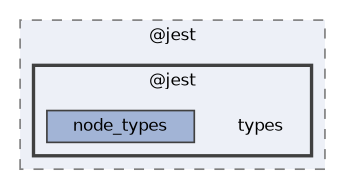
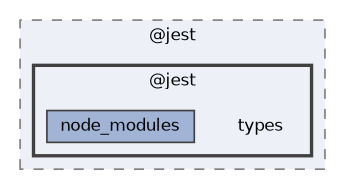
(121, 126) -> (121, 126)
